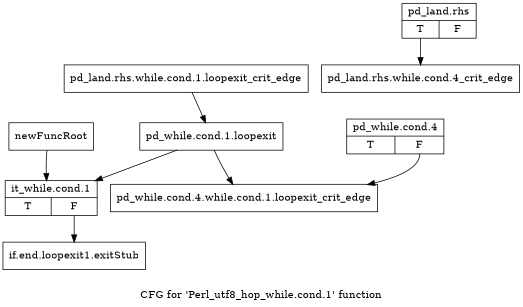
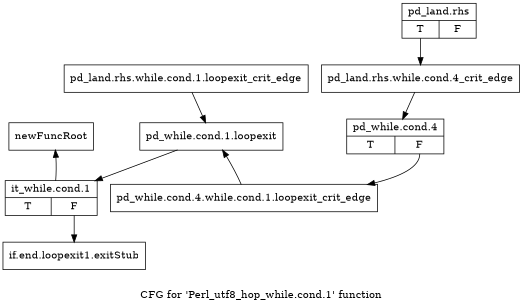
none -> (410, 102)
(46, 162) -> (56, 169)
(221, 164) -> (234, 170)
